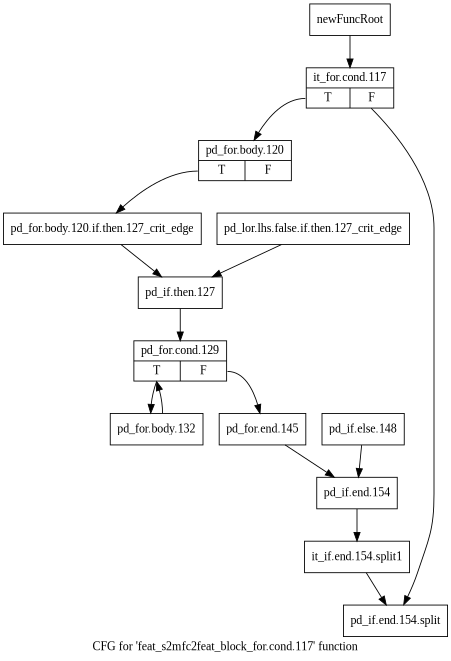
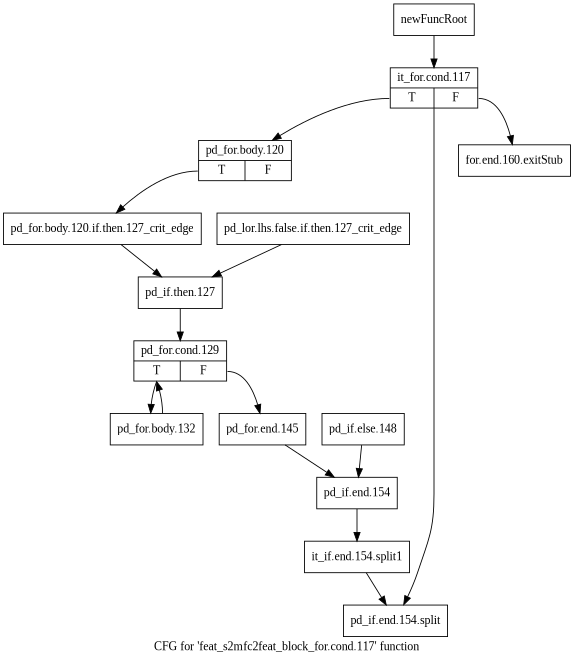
none -> (514, 161)
